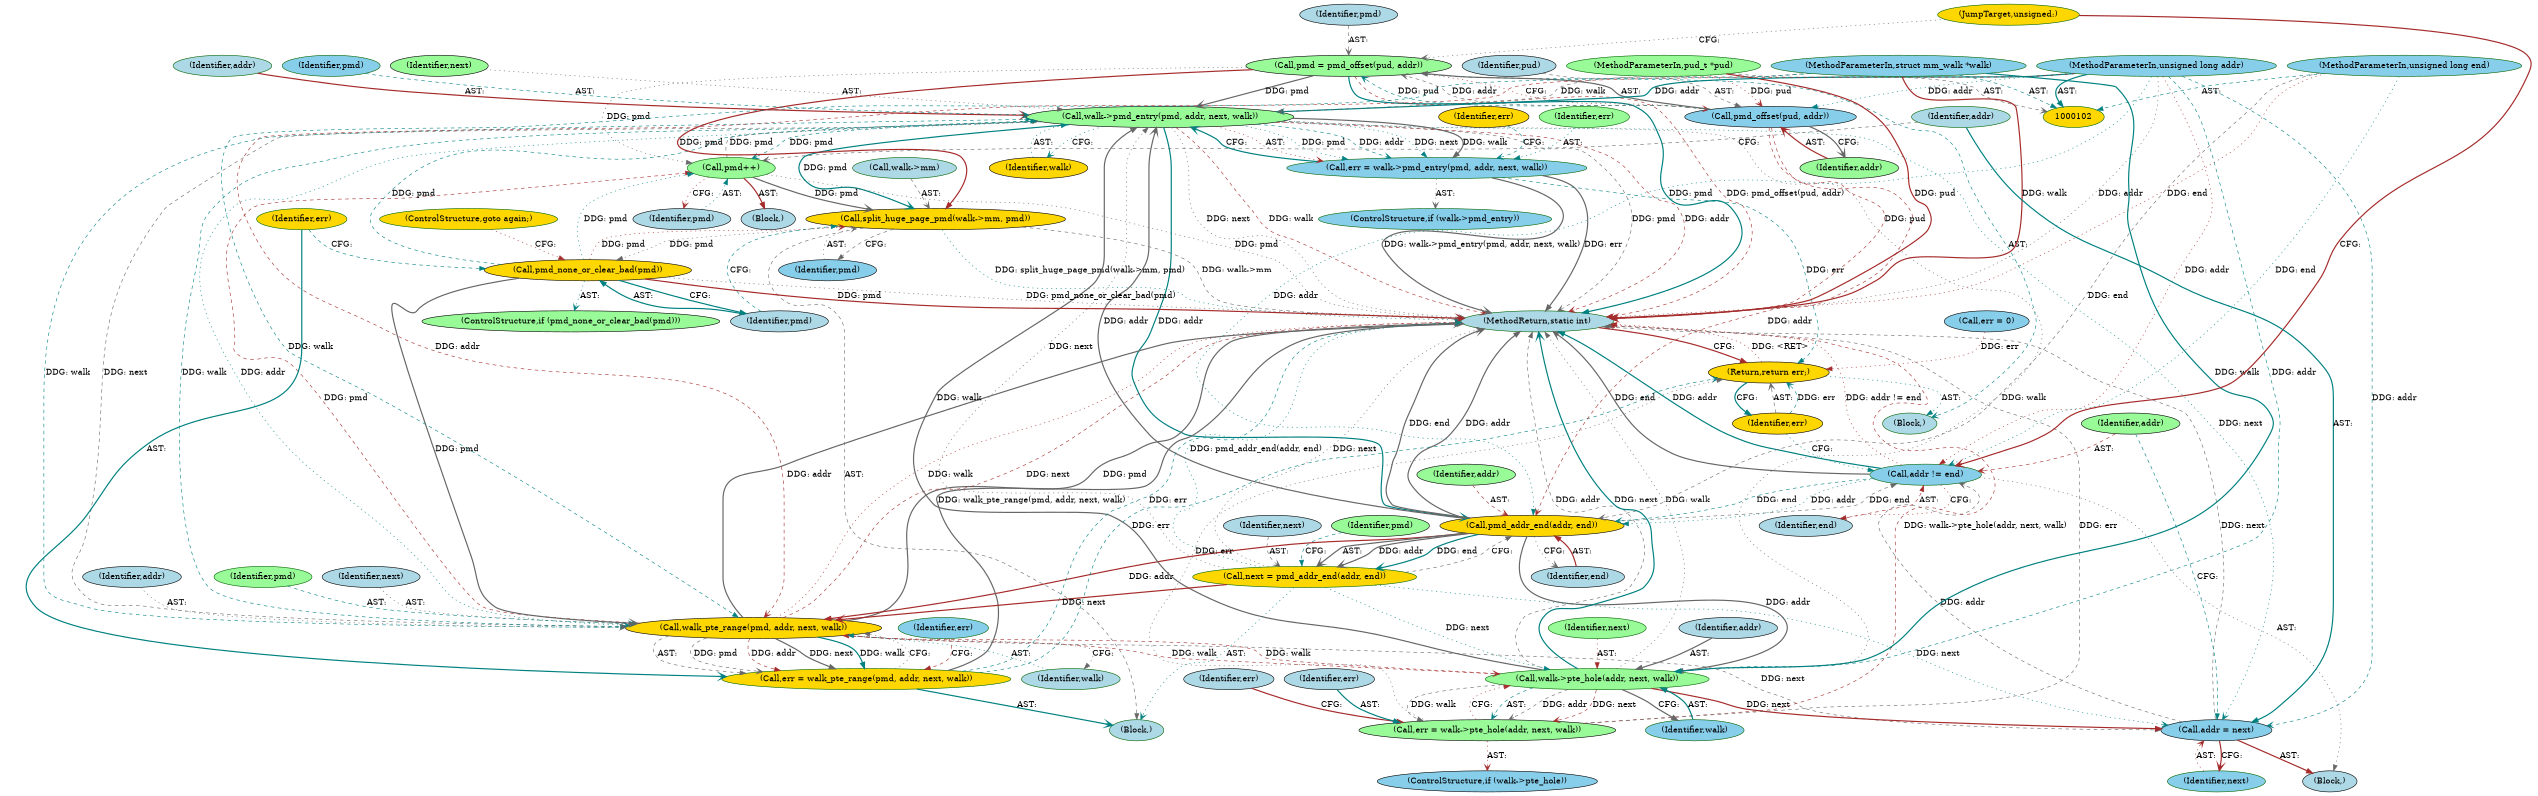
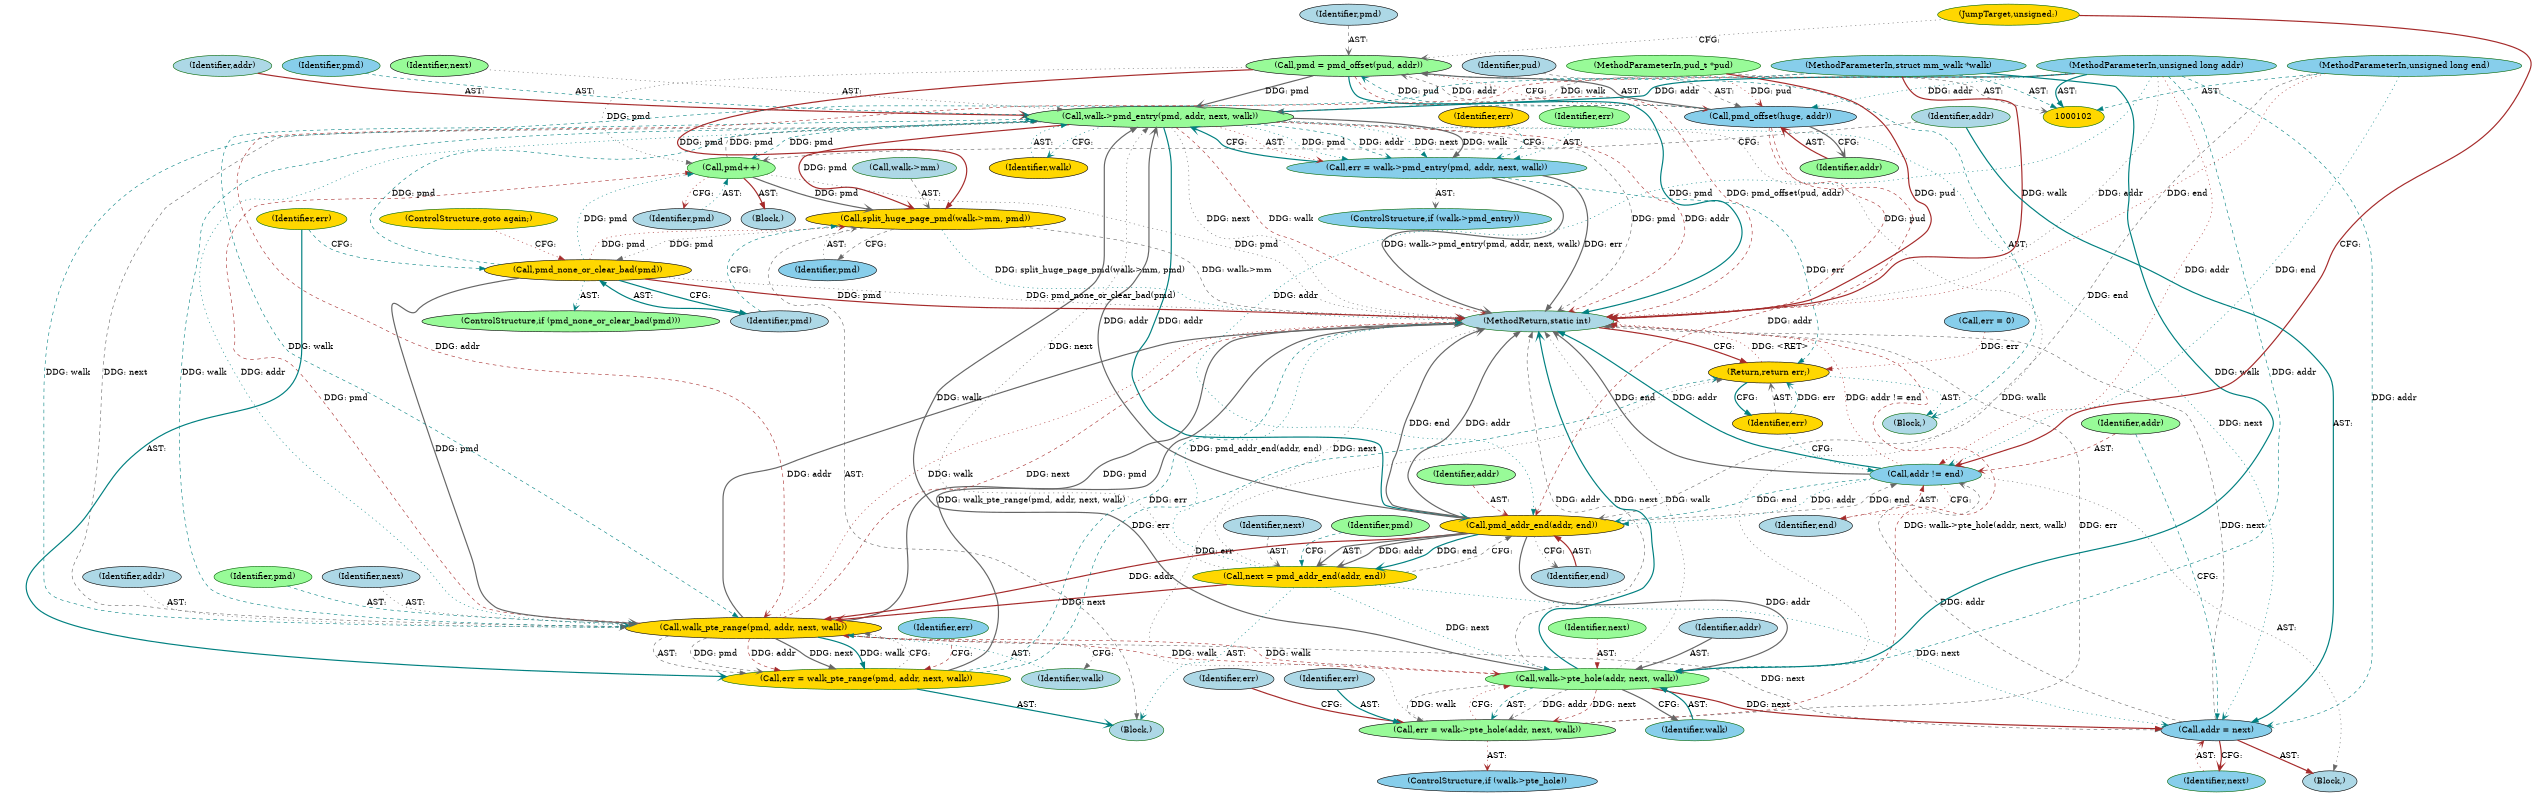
(1771, 117) -> (1771, 117)
(869, 144) -> (869, 144)
